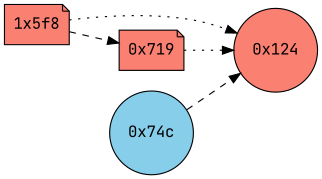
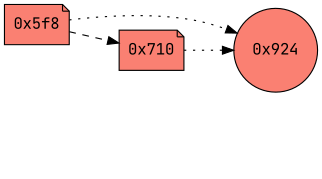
(37, 25) -> (37, 25)
(152, 50) -> (152, 50)
(276, 50) -> (276, 50)
(152, 133) -> none
